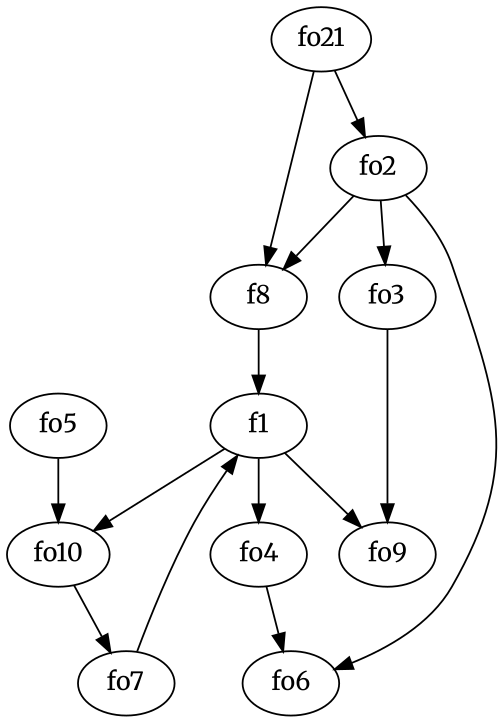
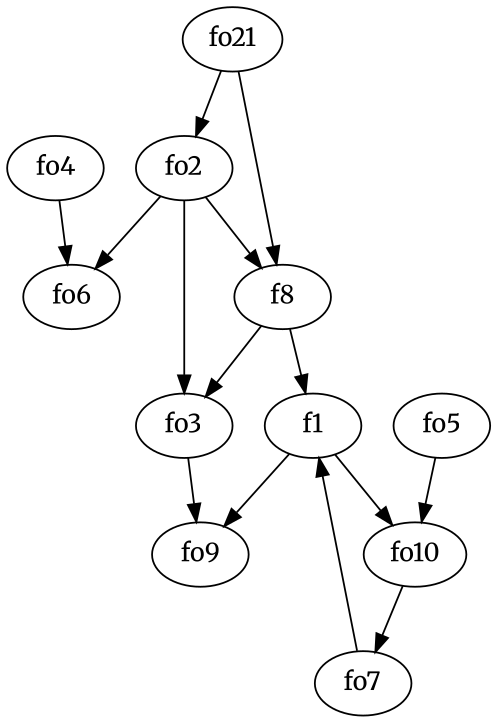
none -> (239, 354)
(259, 481) -> none
